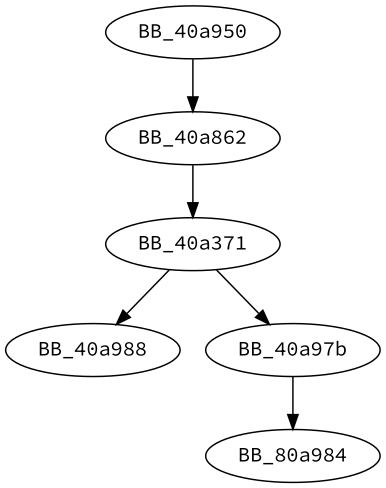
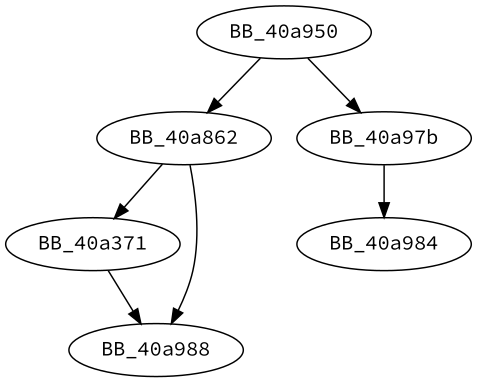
none -> (197, 239)
(238, 292) -> (329, 80)
(293, 456) -> (384, 244)
